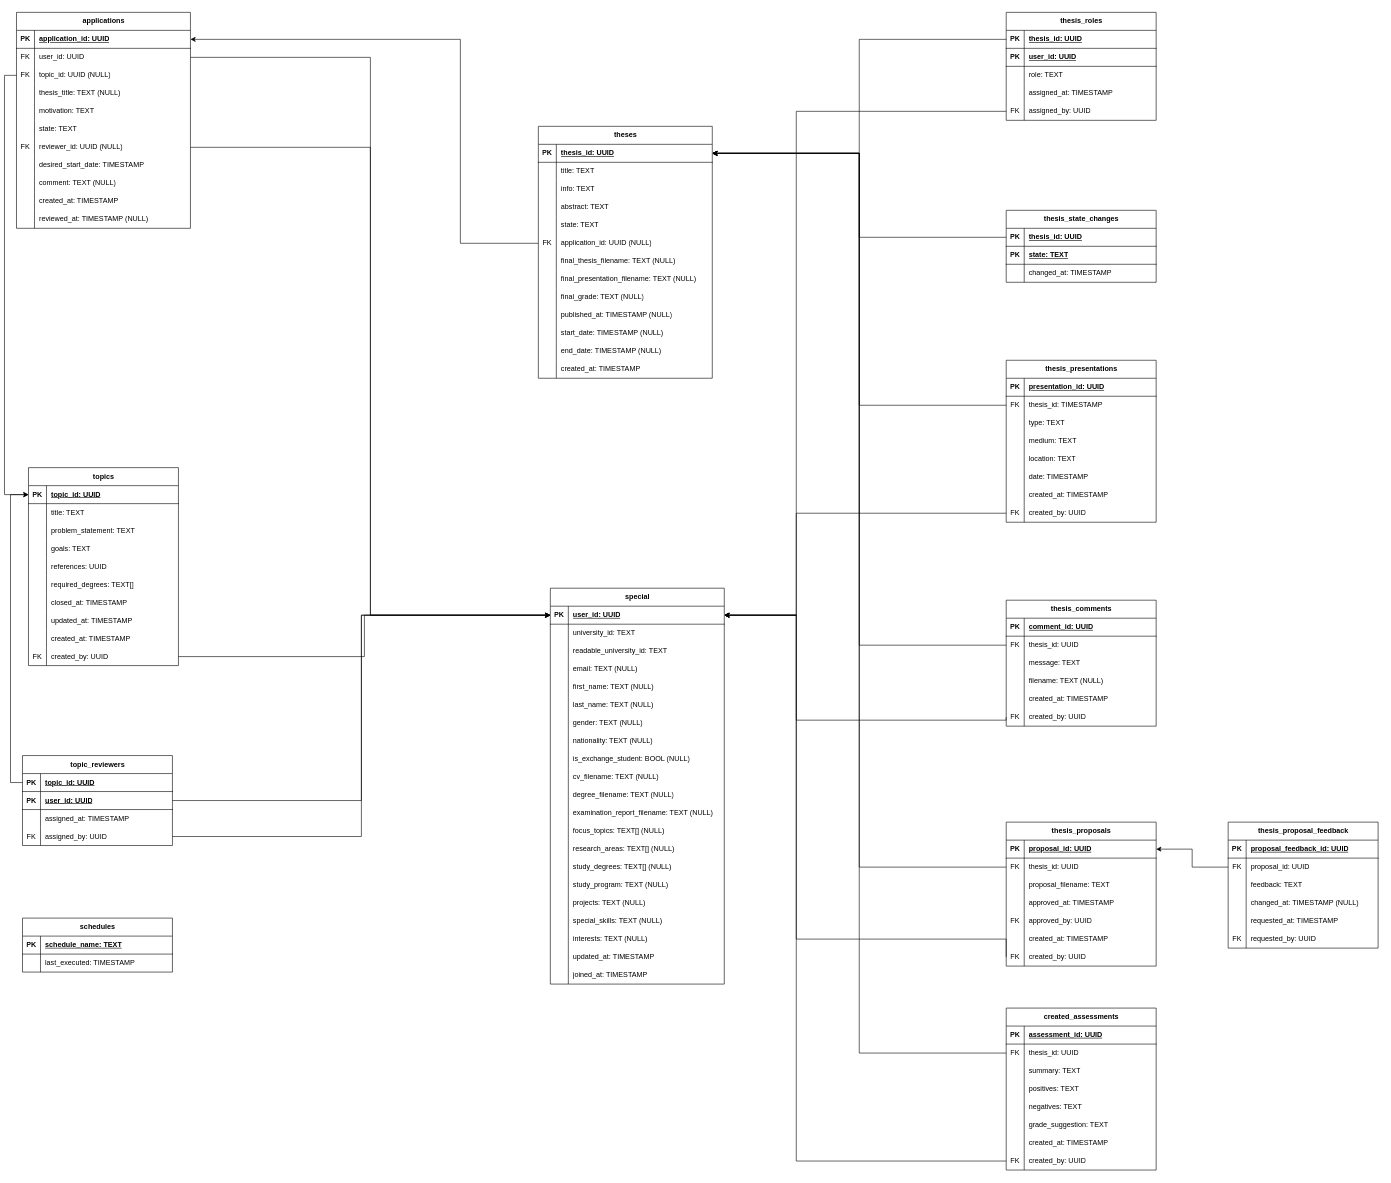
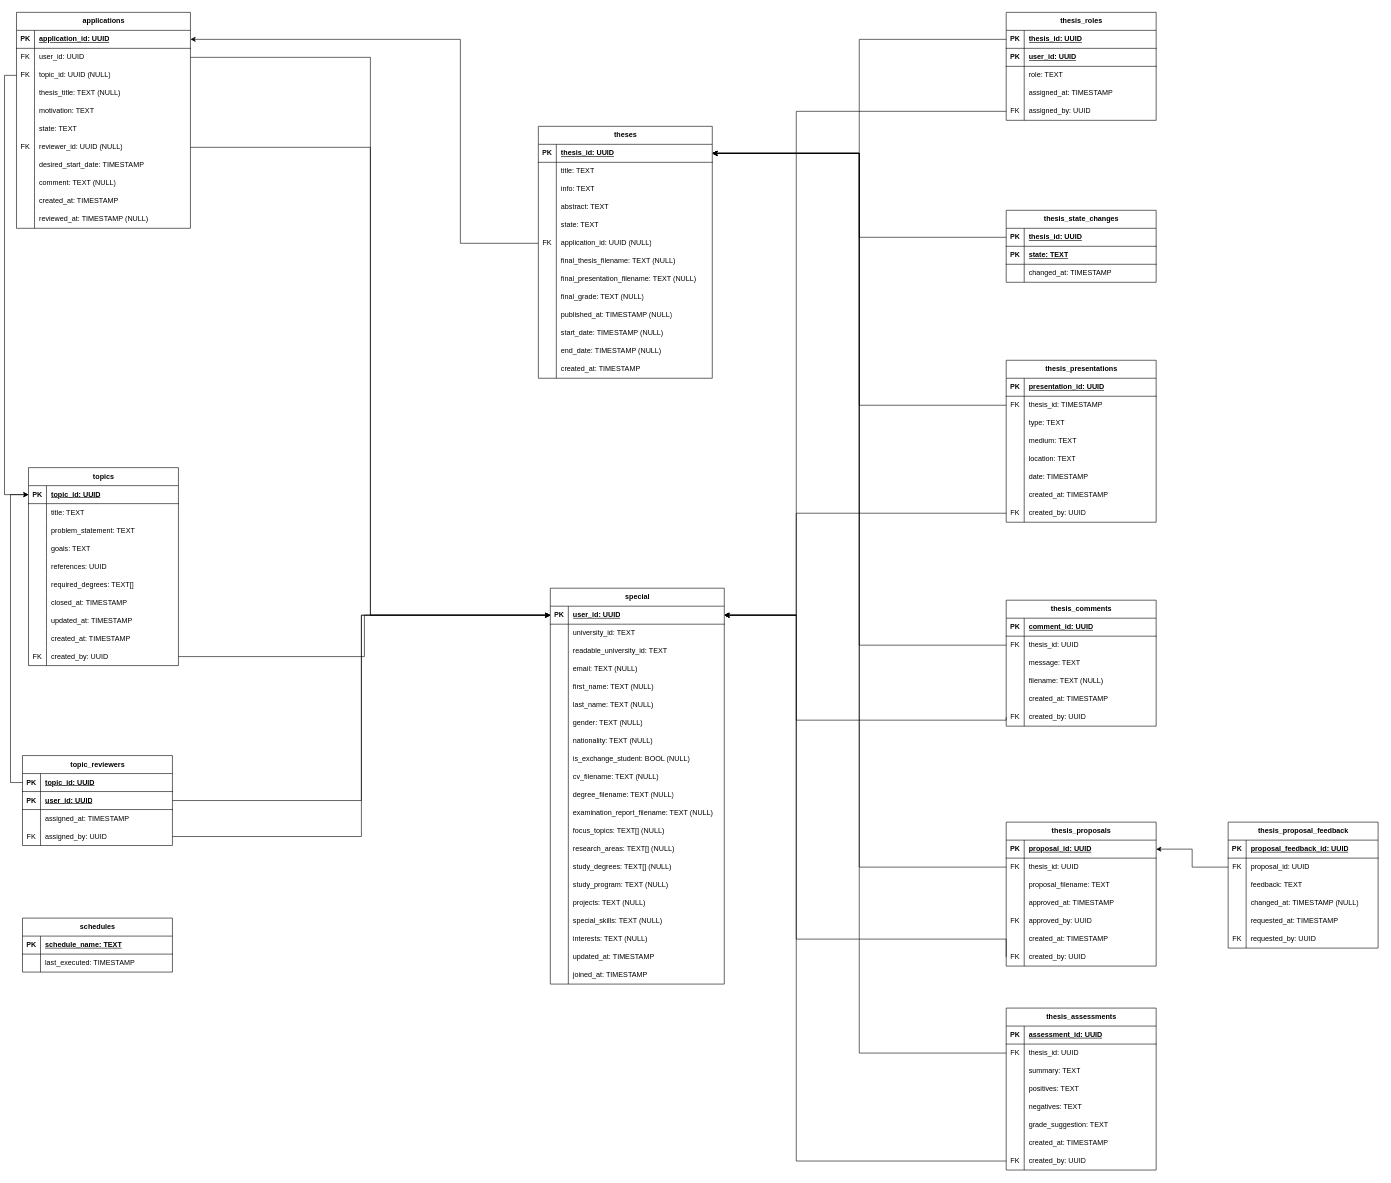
(1082, 1017) -> (1082, 1017)
